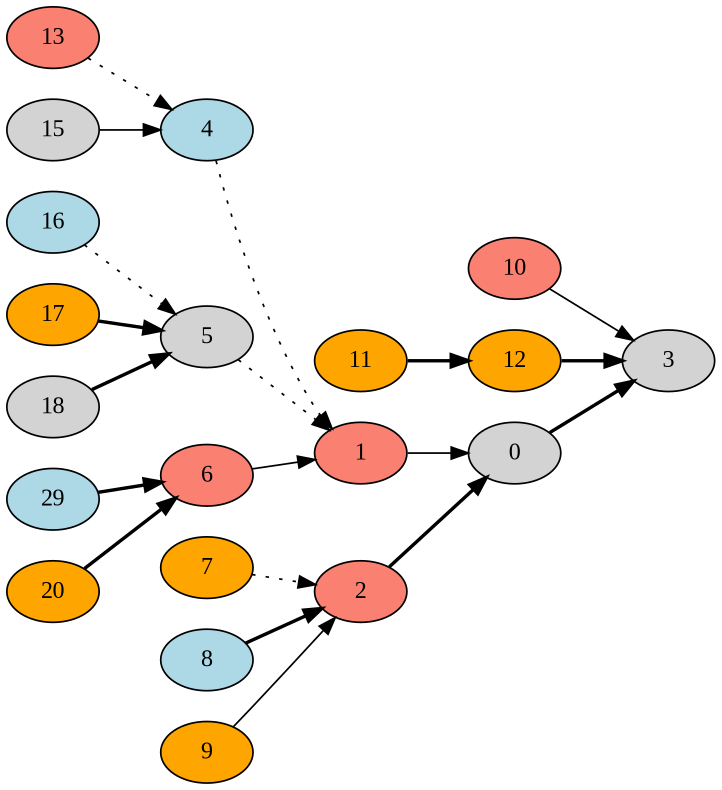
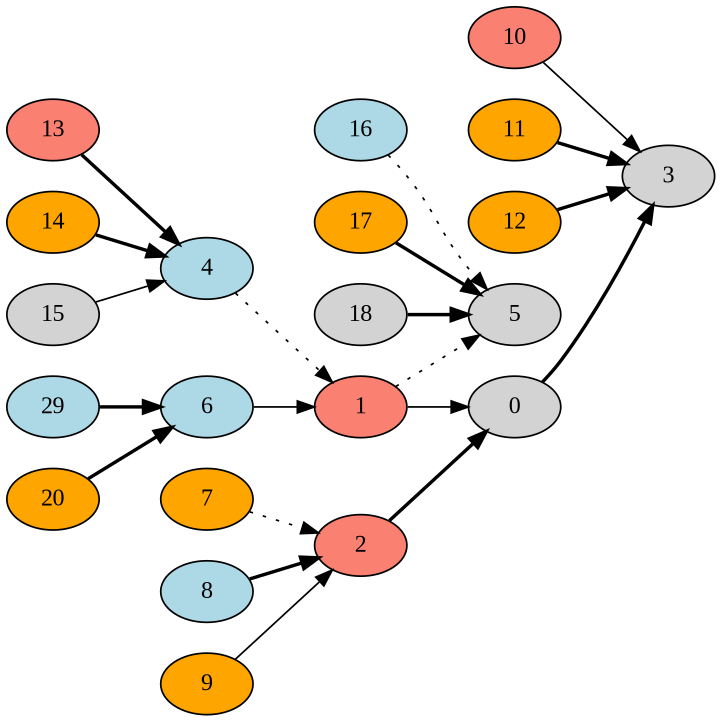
(123, 79) -> (124, 193)
none -> (53, 222)
(429, 361) -> (583, 151)
(277, 390) -> (430, 365)
(207, 475) -> (207, 407)
